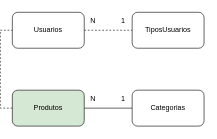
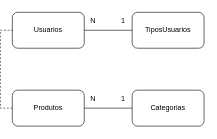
(108, 30) -> (108, 30)
(48, 108) -> (48, 108)
